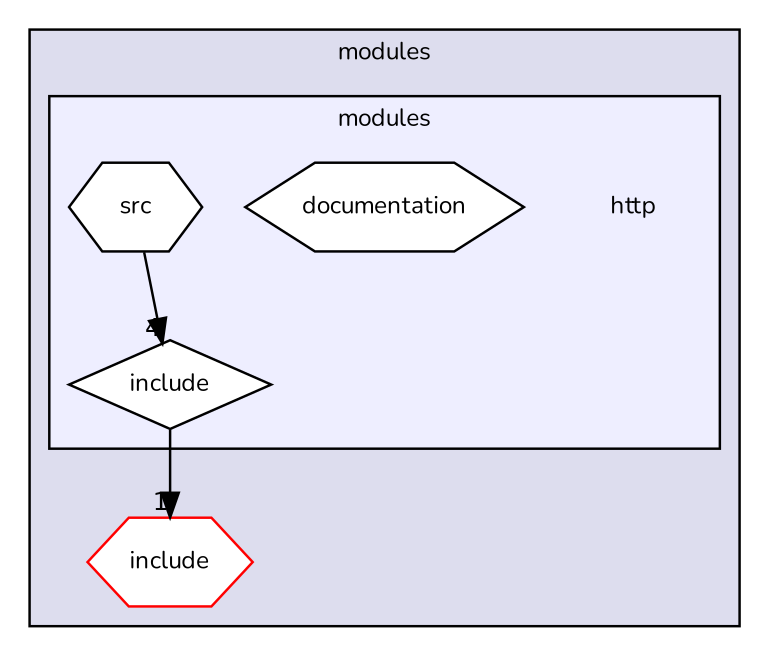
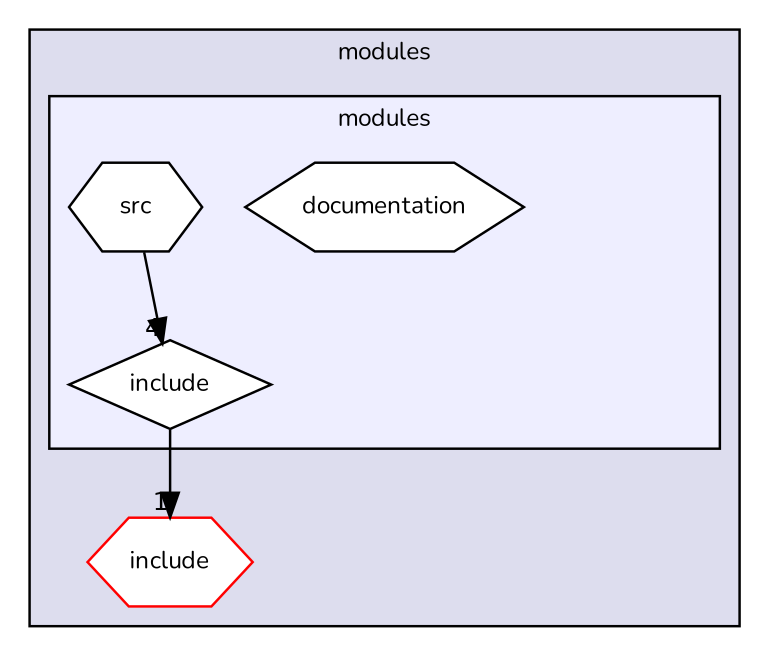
(634, 207) -> none
